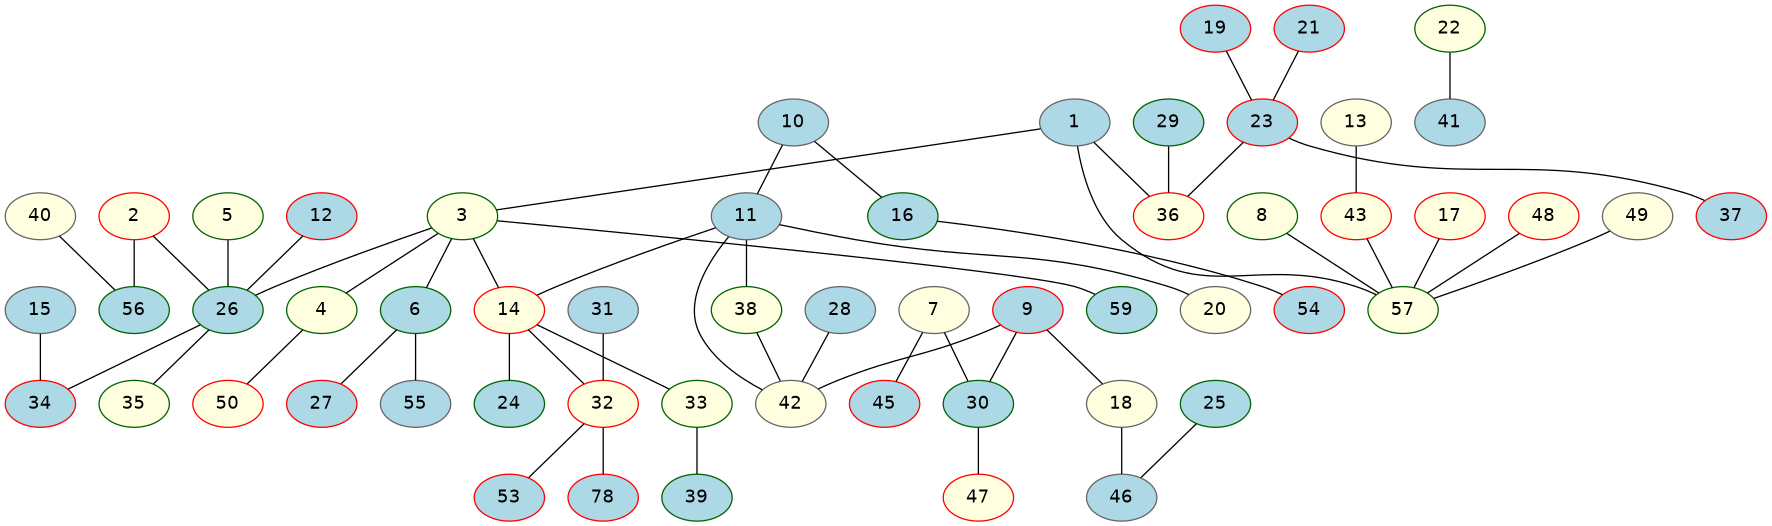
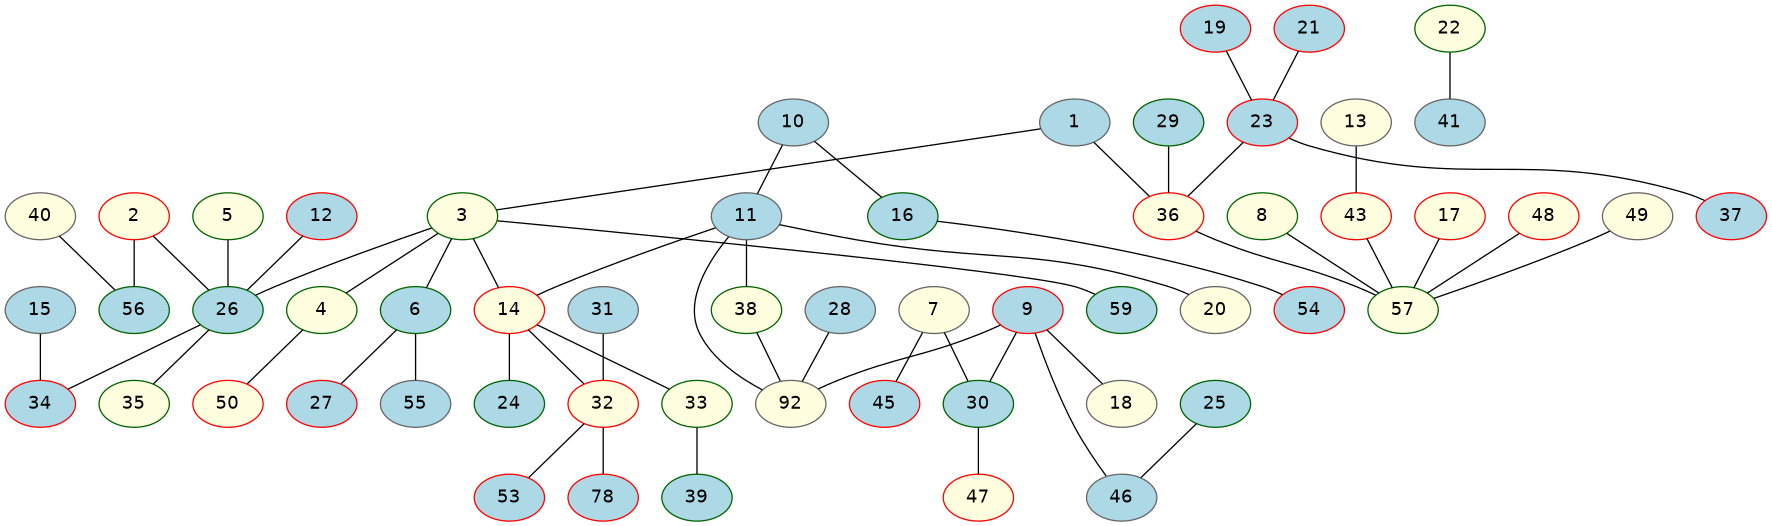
(1258, 275) -> (1286, 263)
(791, 404) -> (791, 404)
(1122, 451) -> (1065, 408)
